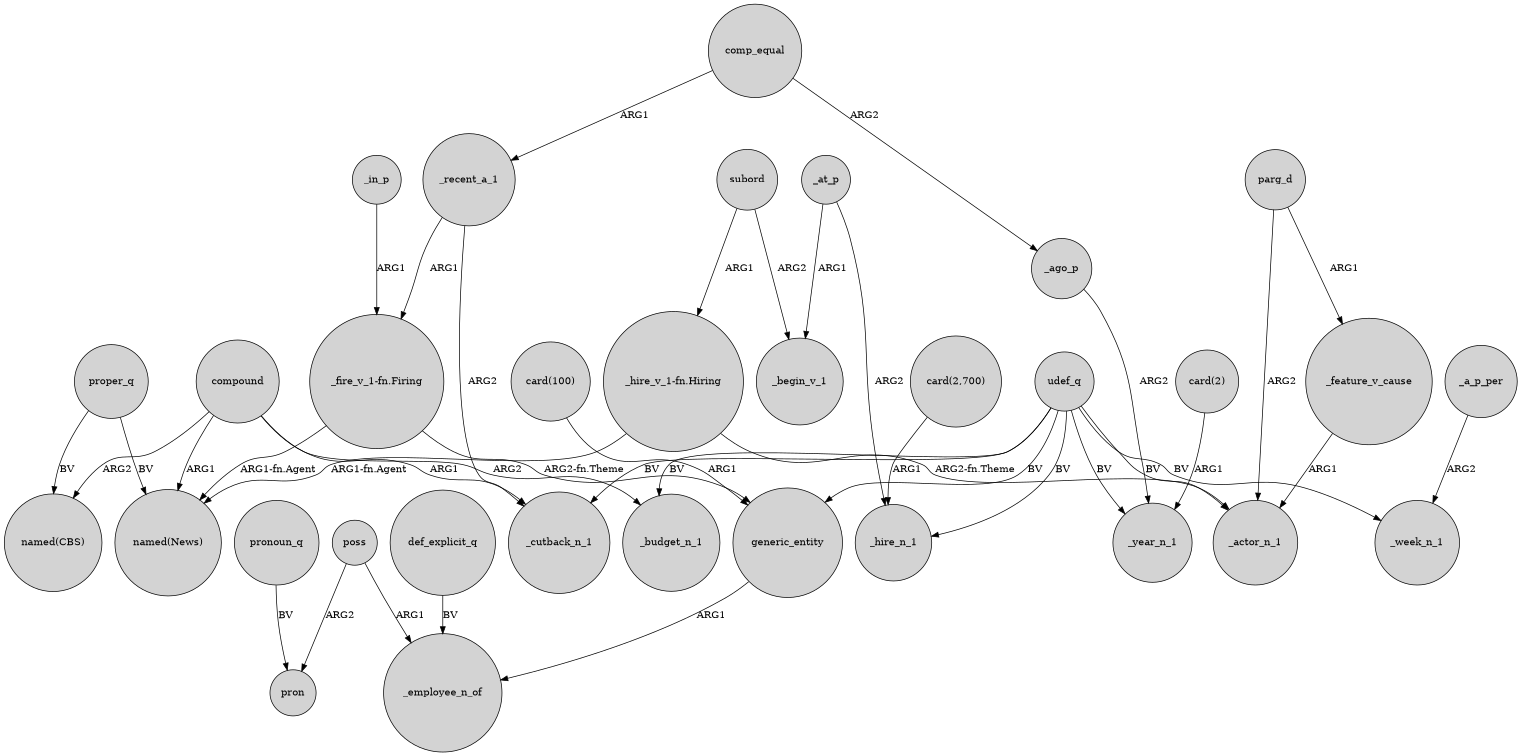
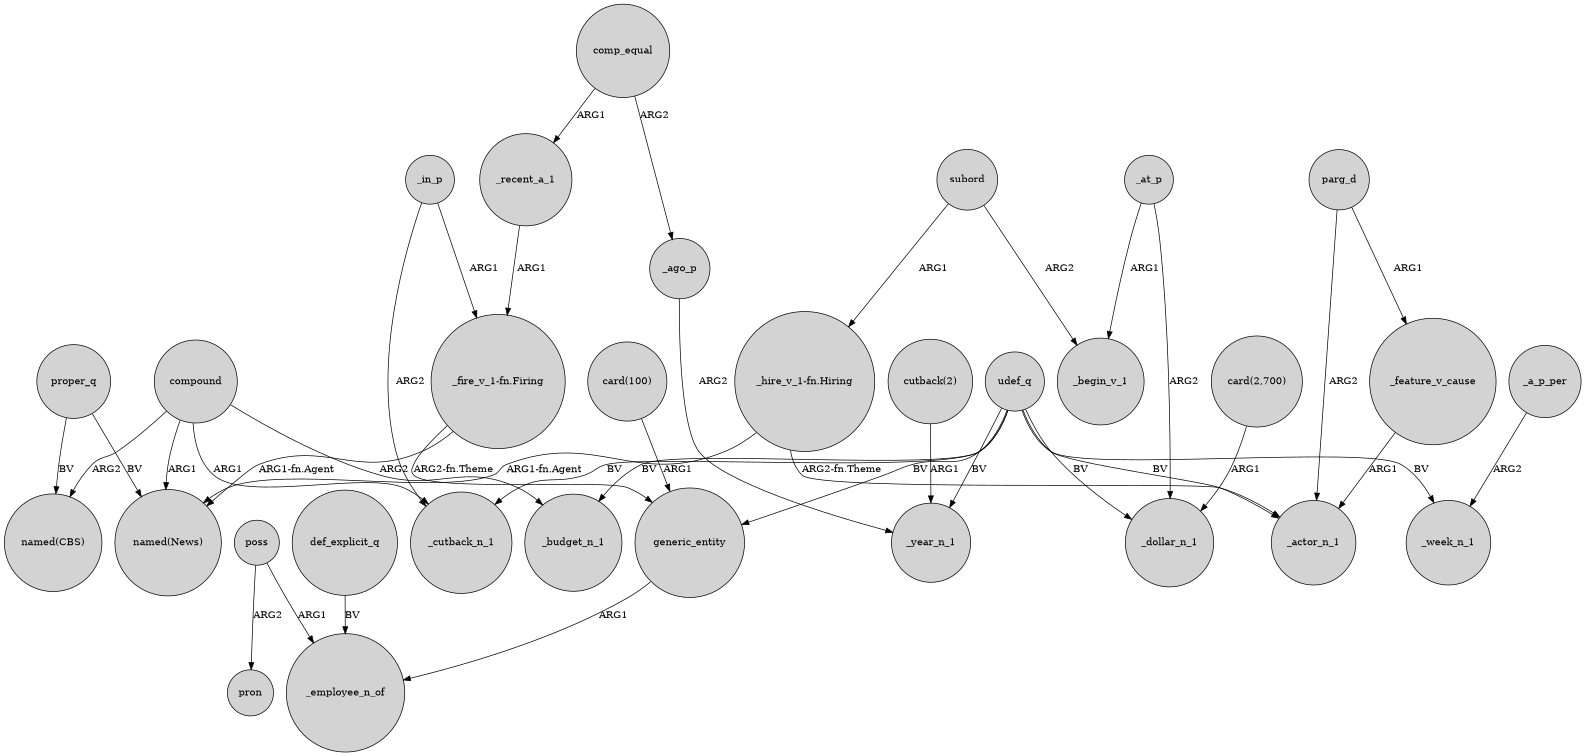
(460, 376) -> (389, 353)
(1207, 382) -> (930, 382)
(277, 543) -> none
(893, 543) -> (1170, 543)
